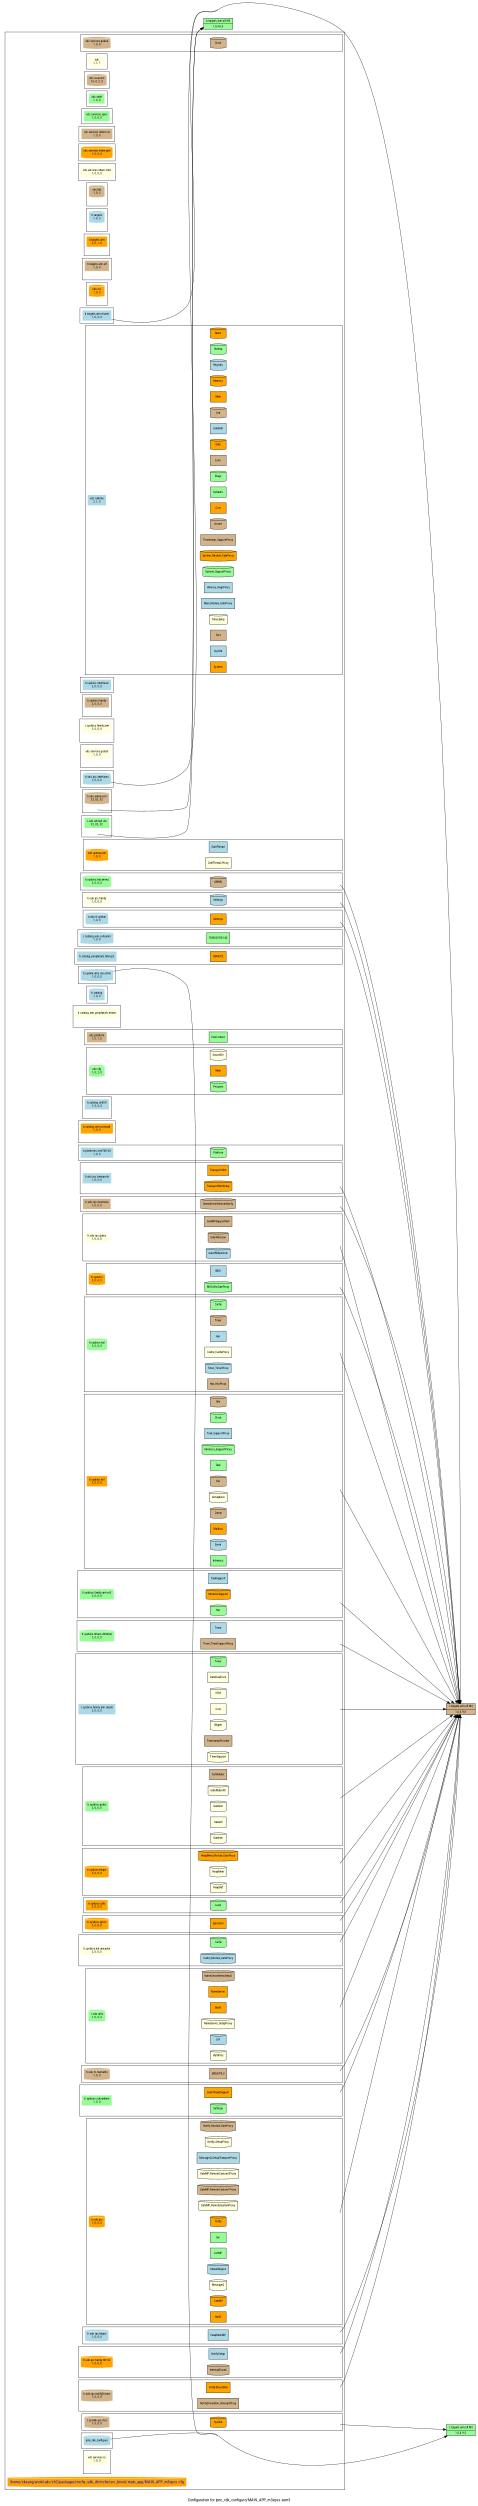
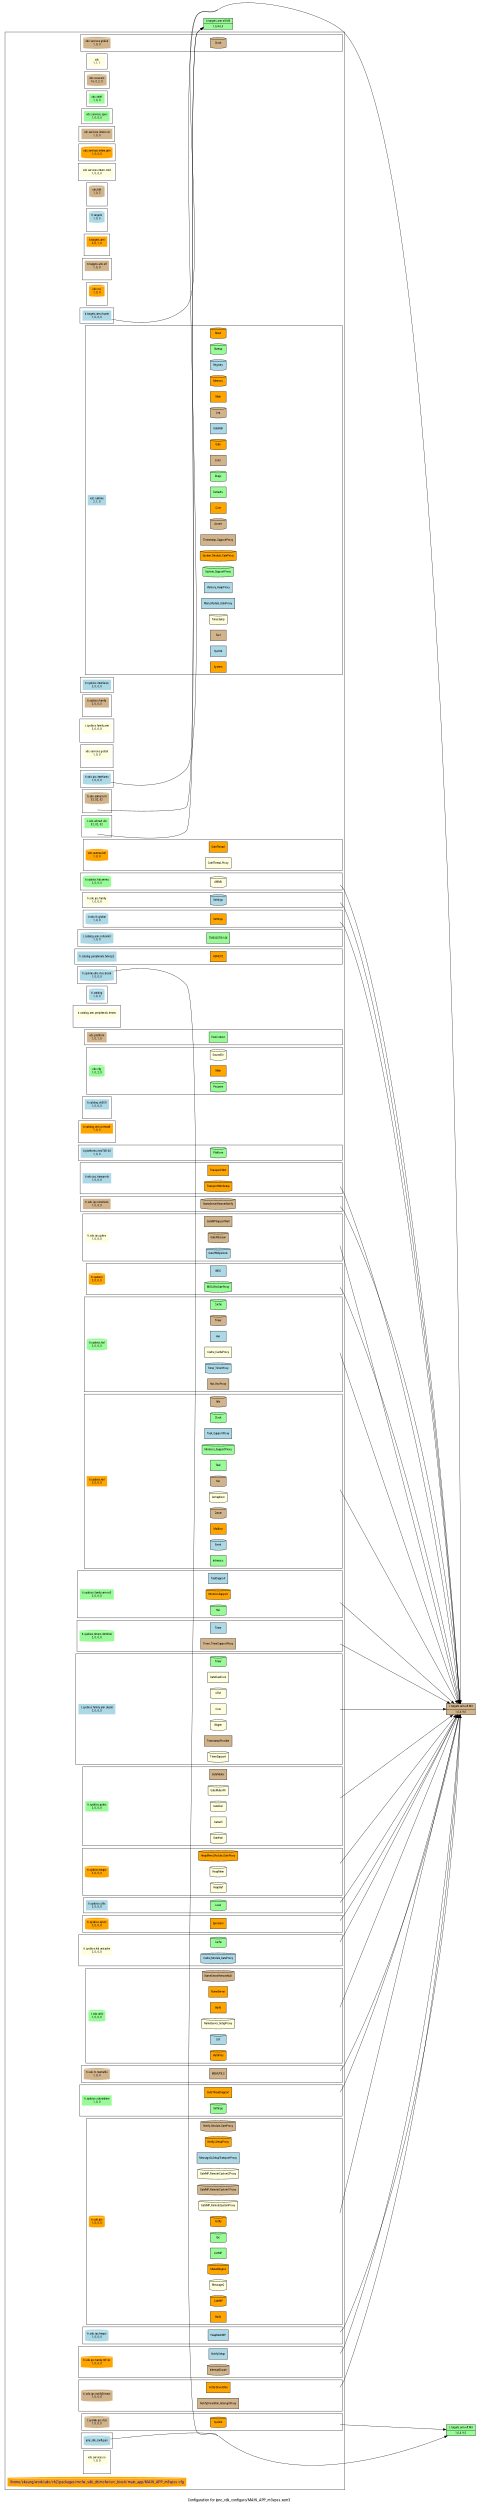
(218, 847) -> (218, 847)
(218, 882) -> (218, 882)
(97, 975) -> (97, 975)
(97, 1905) -> (97, 1905)
(218, 2055) -> (218, 2055)
(218, 2142) -> (218, 2142)
(218, 2237) -> (218, 2237)
(218, 2269) -> (218, 2269)
